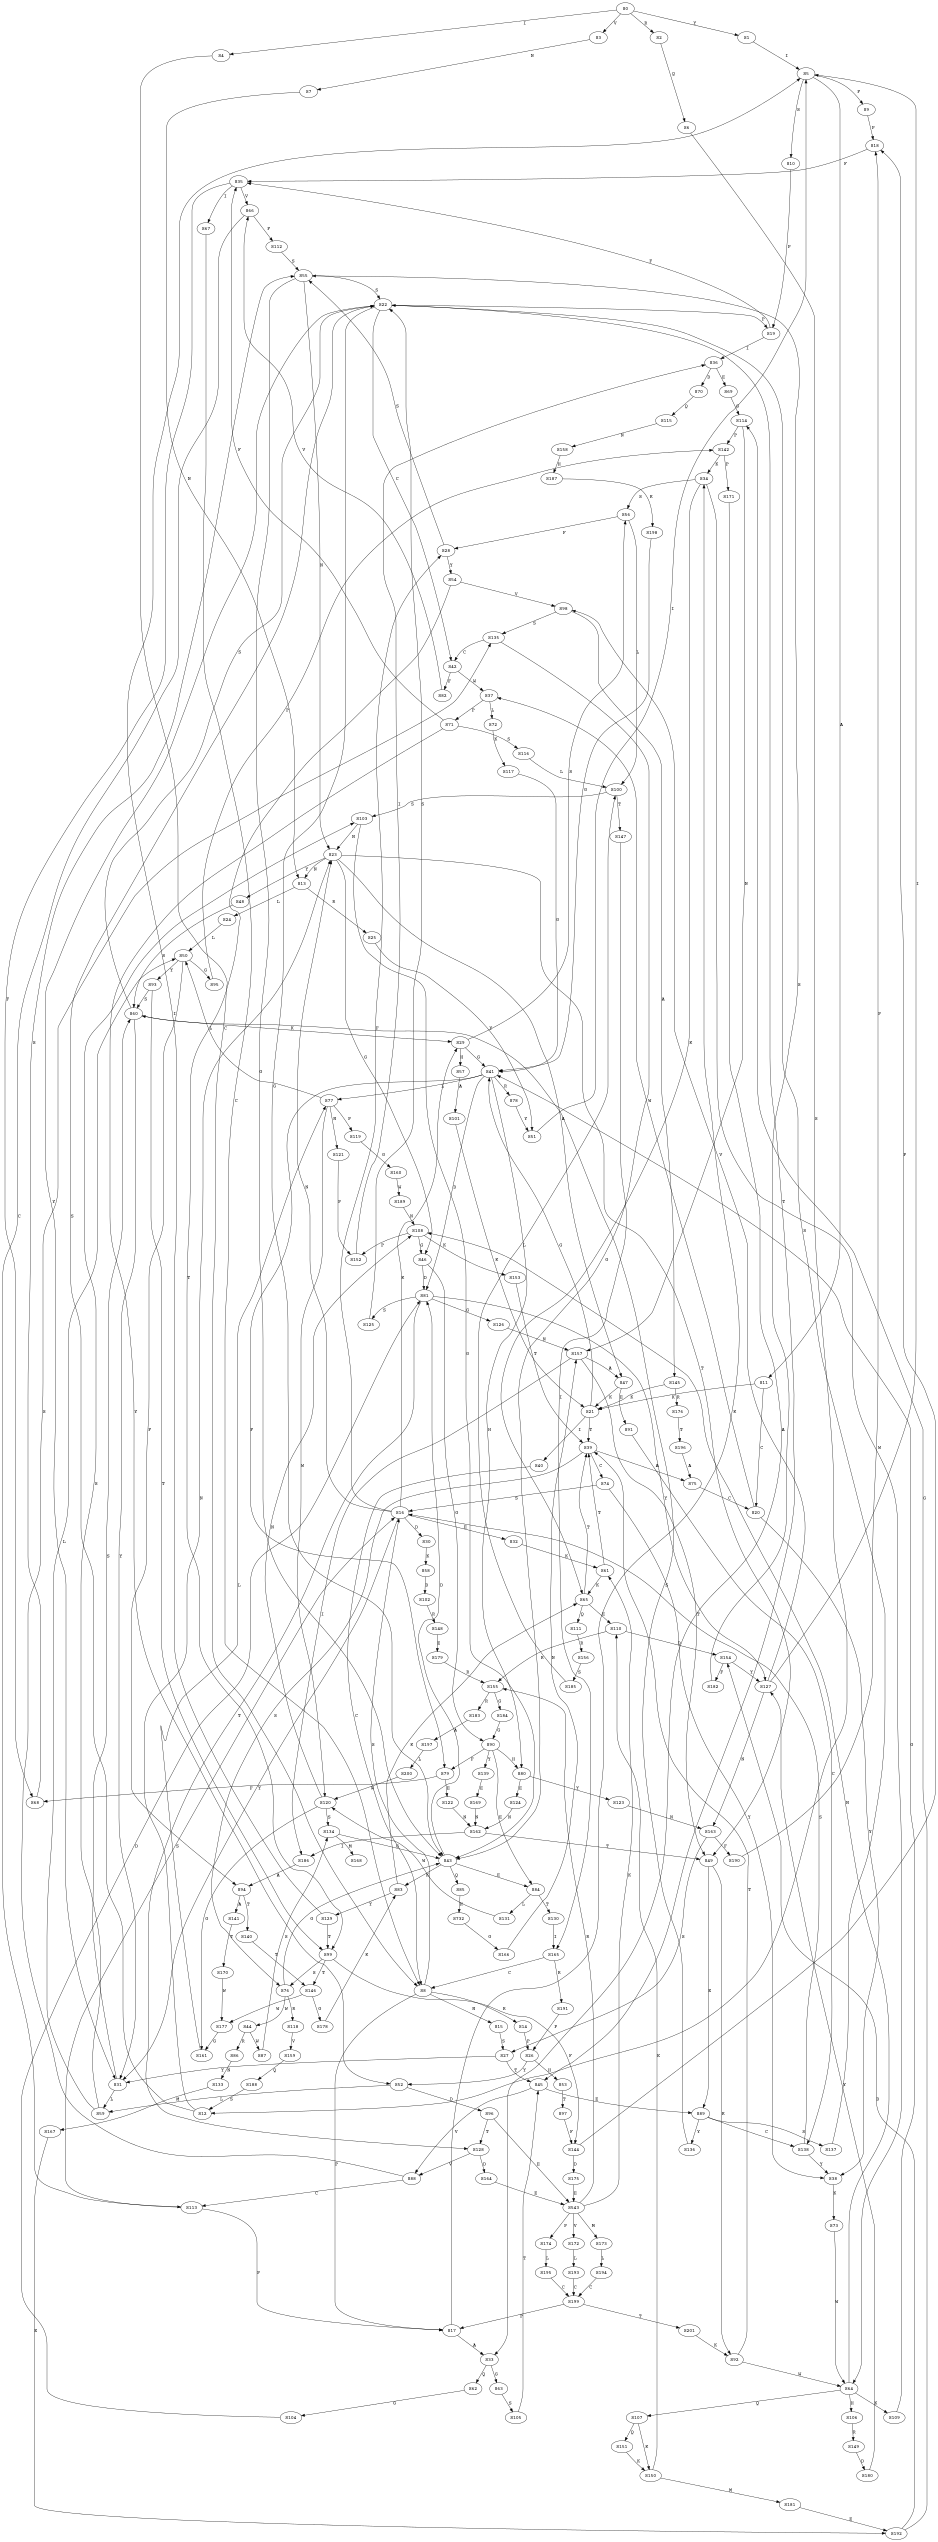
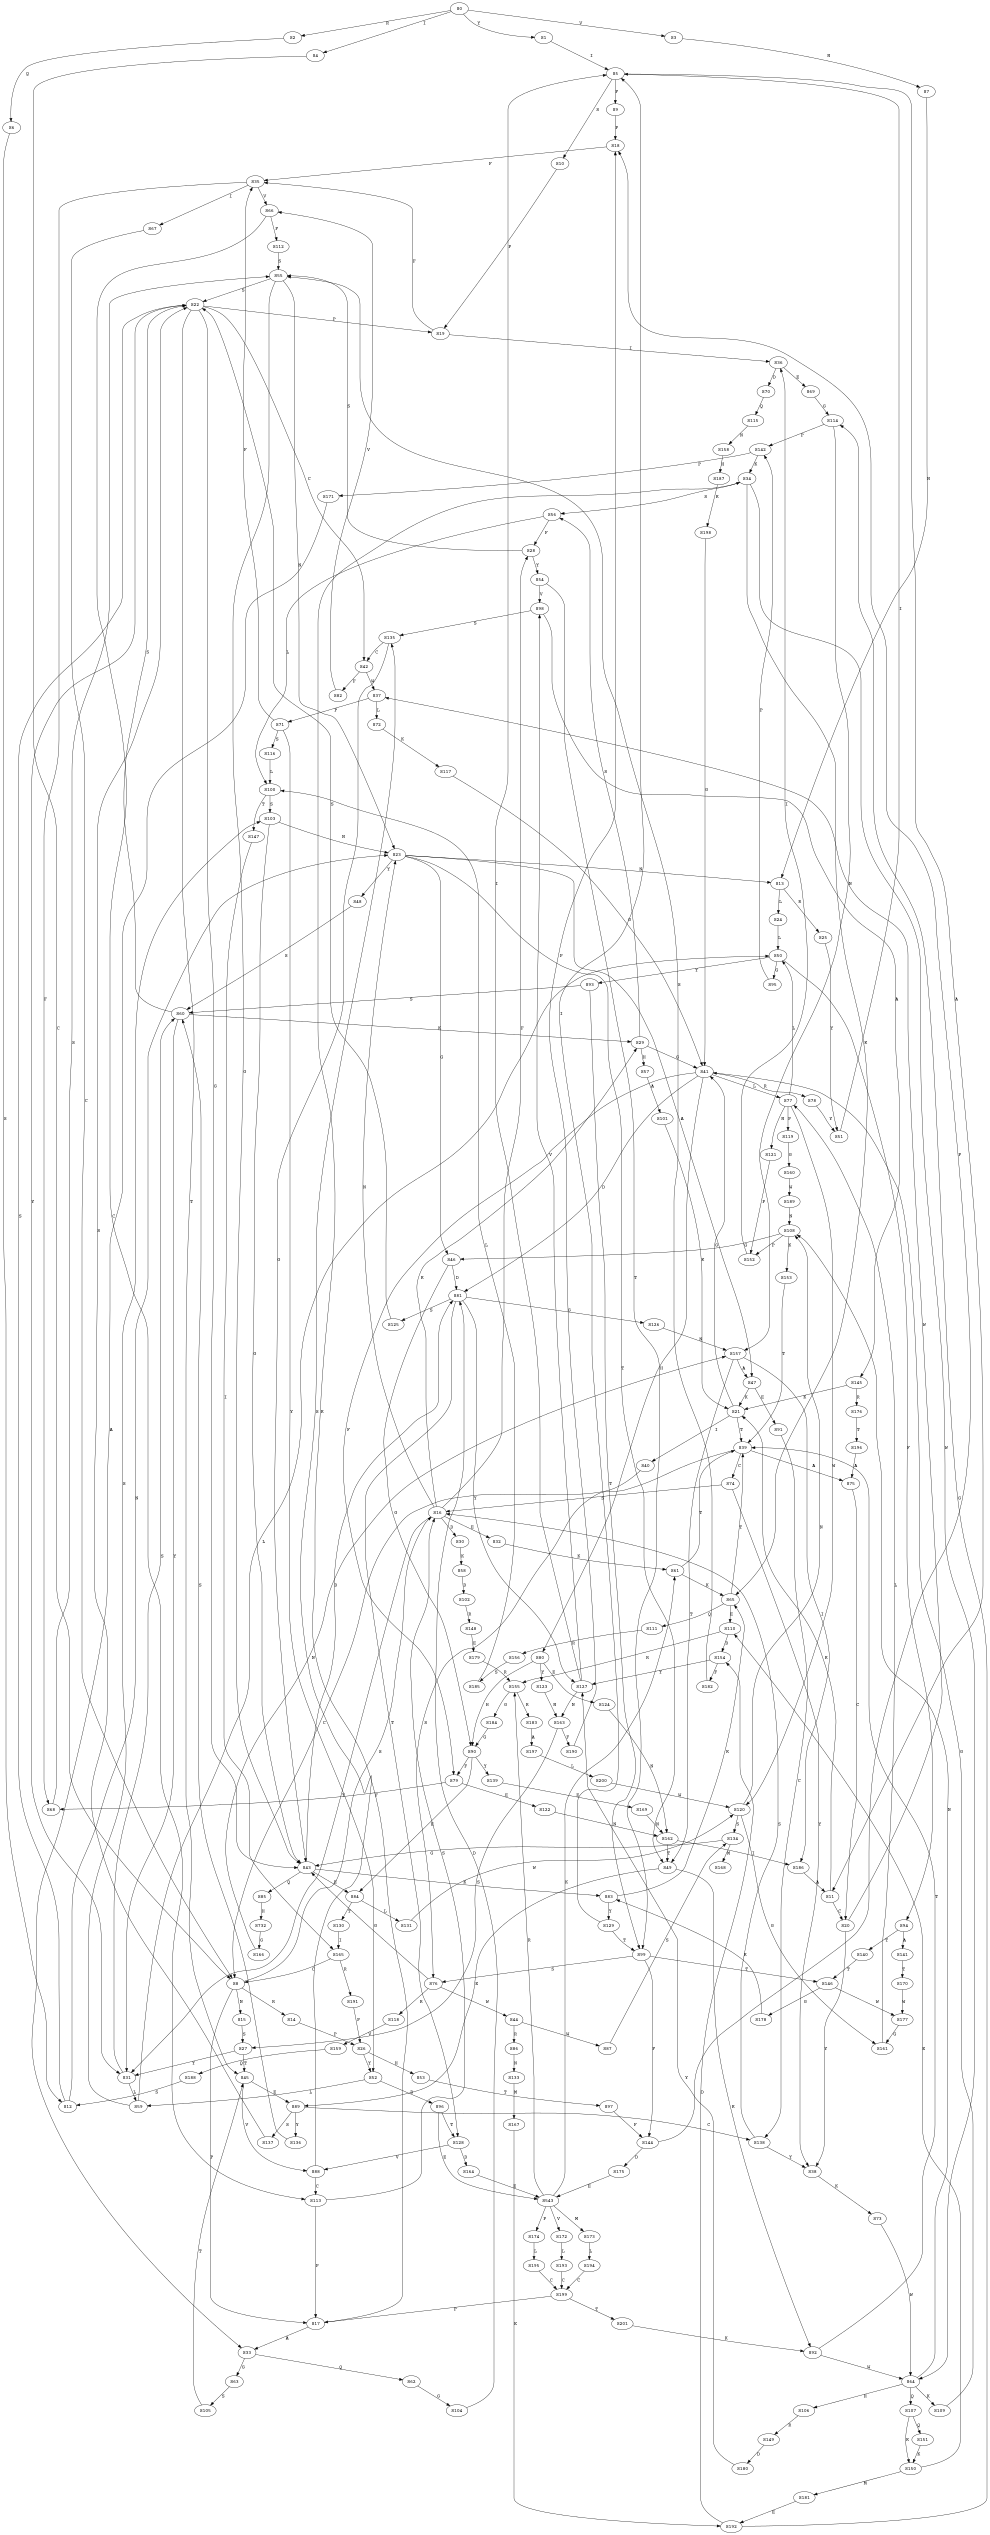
(507, 1757) -> (490, 1692)
(274, 1875) -> (813, 1881)
